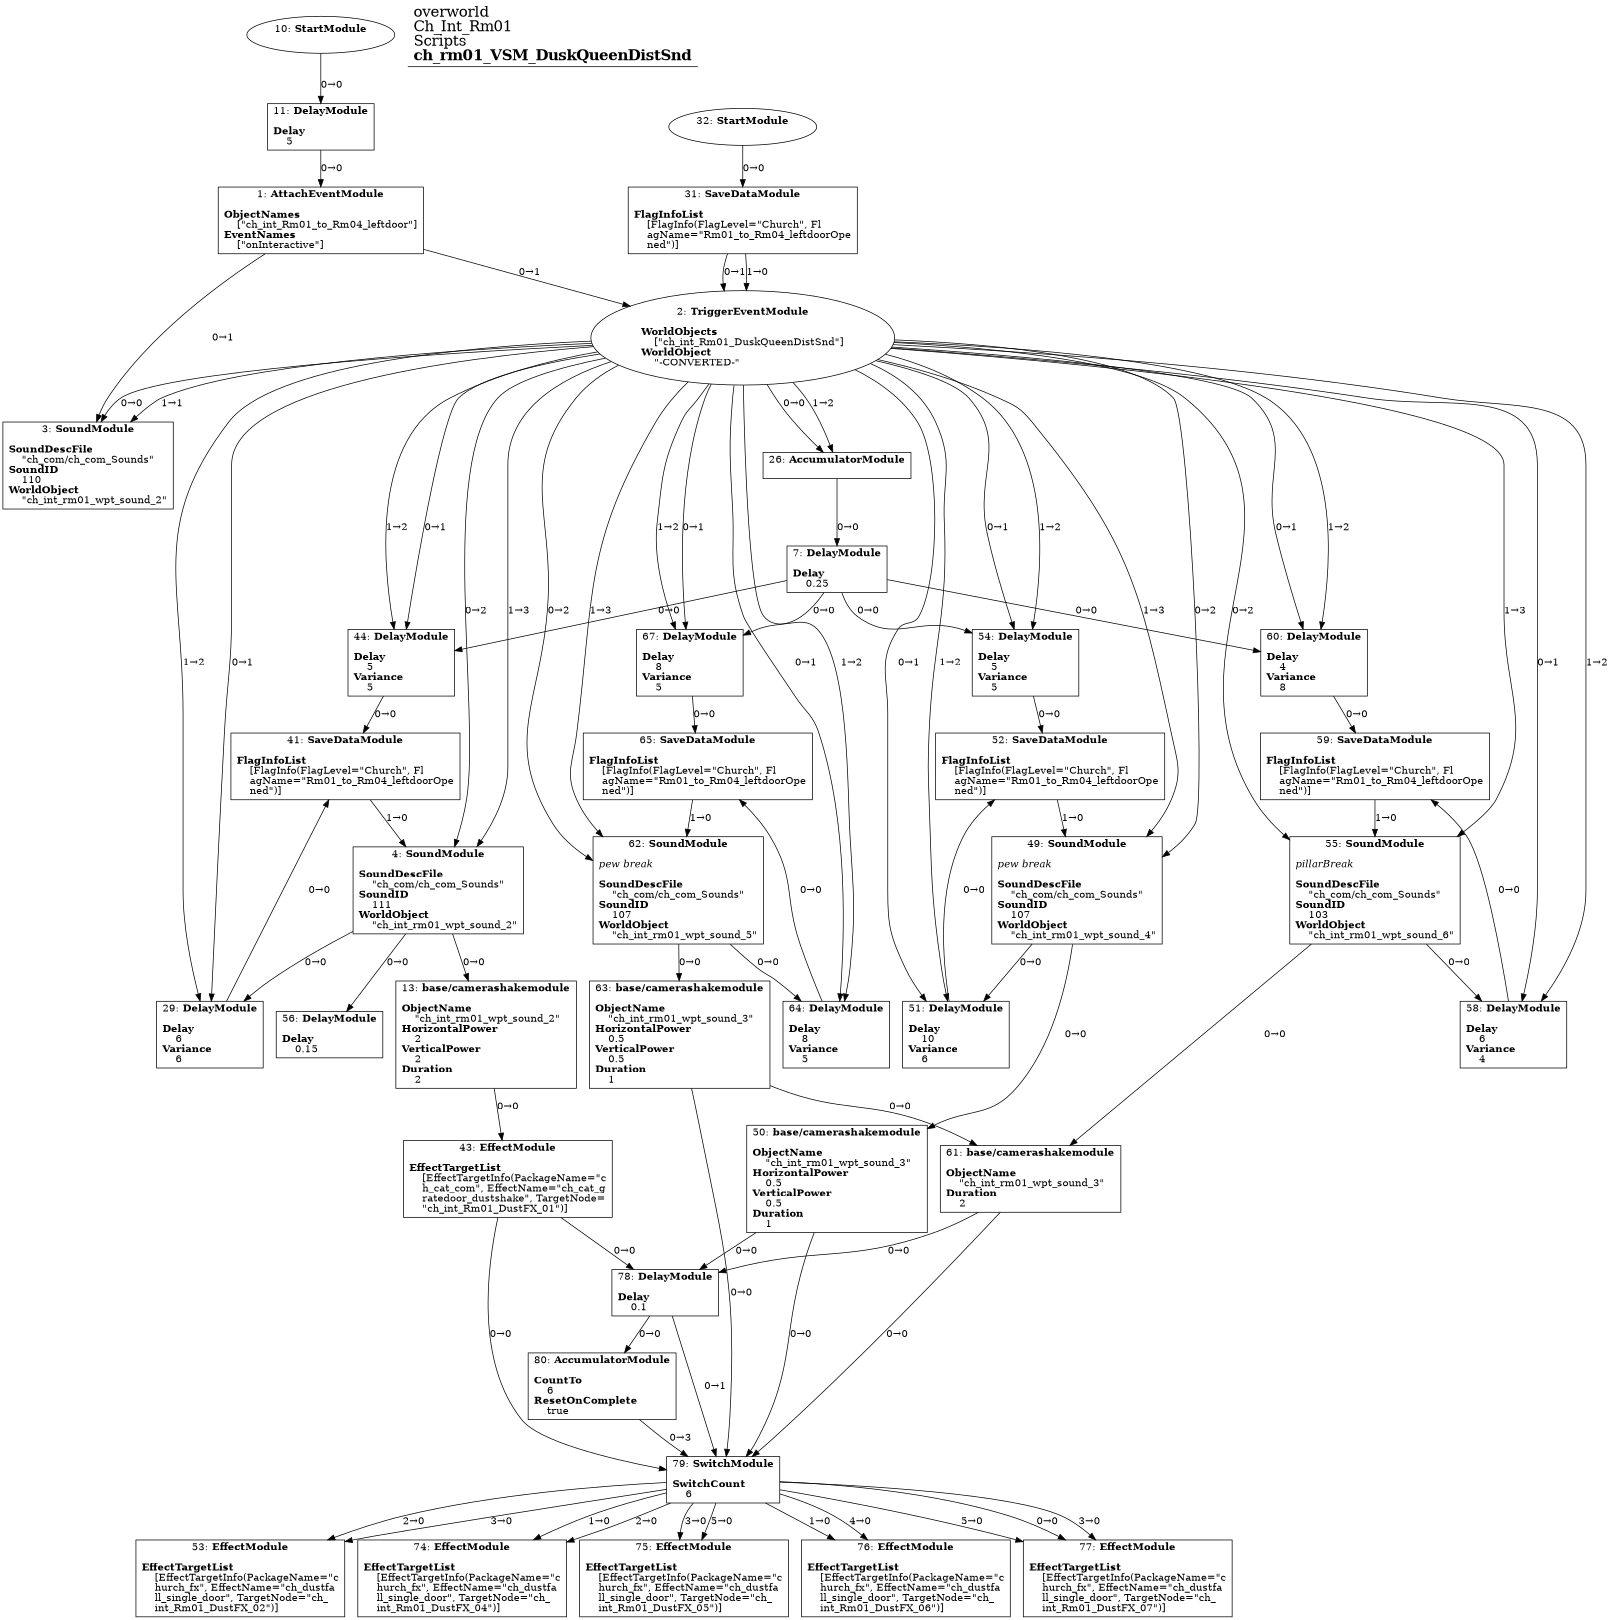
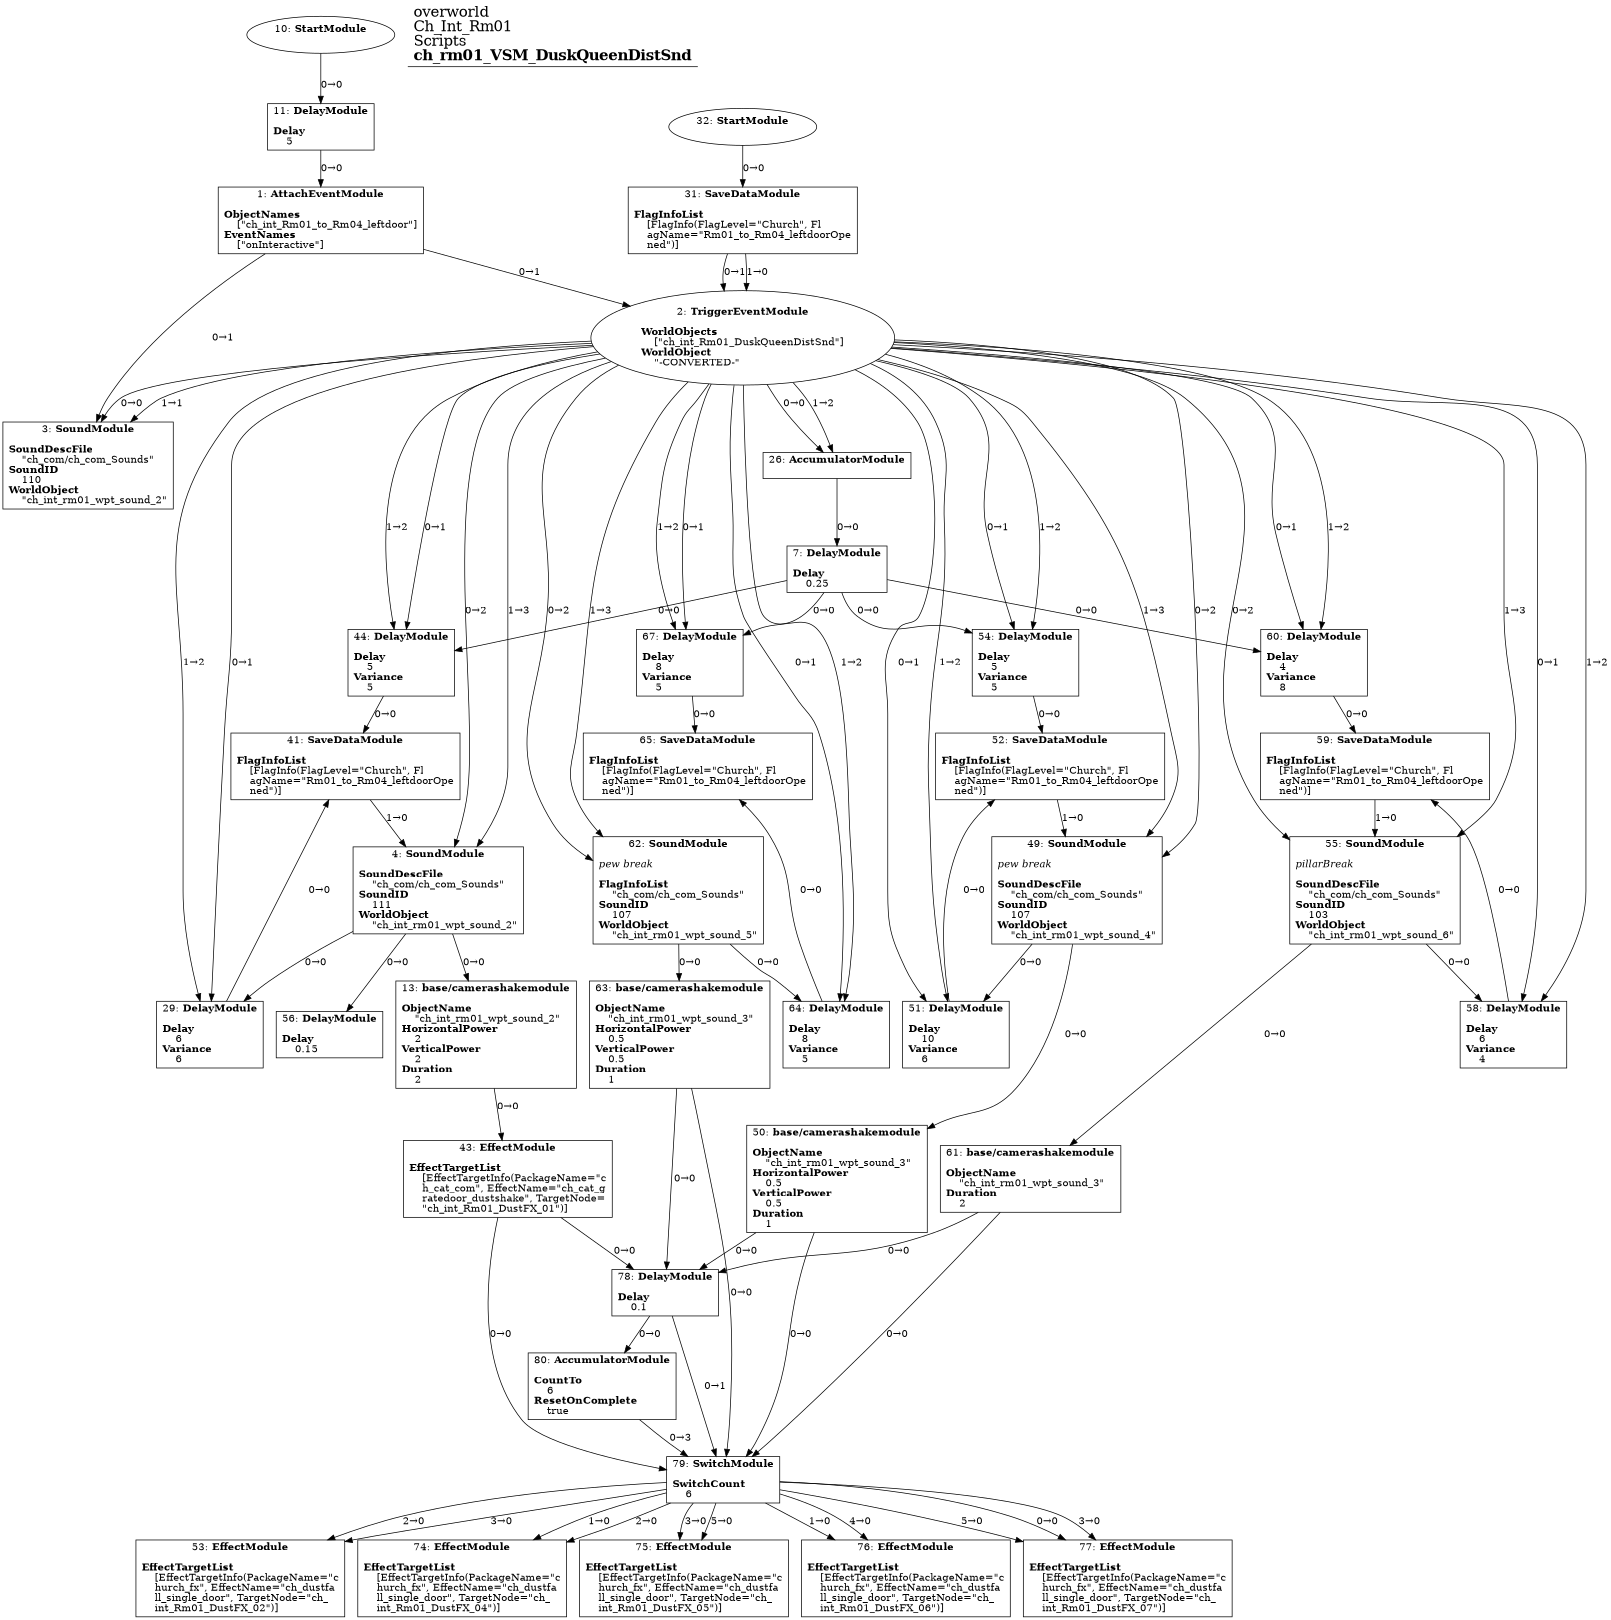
(690, 815) -> none
(641, 885) -> (634, 885)
(872, 1109) -> (672, 1175)
